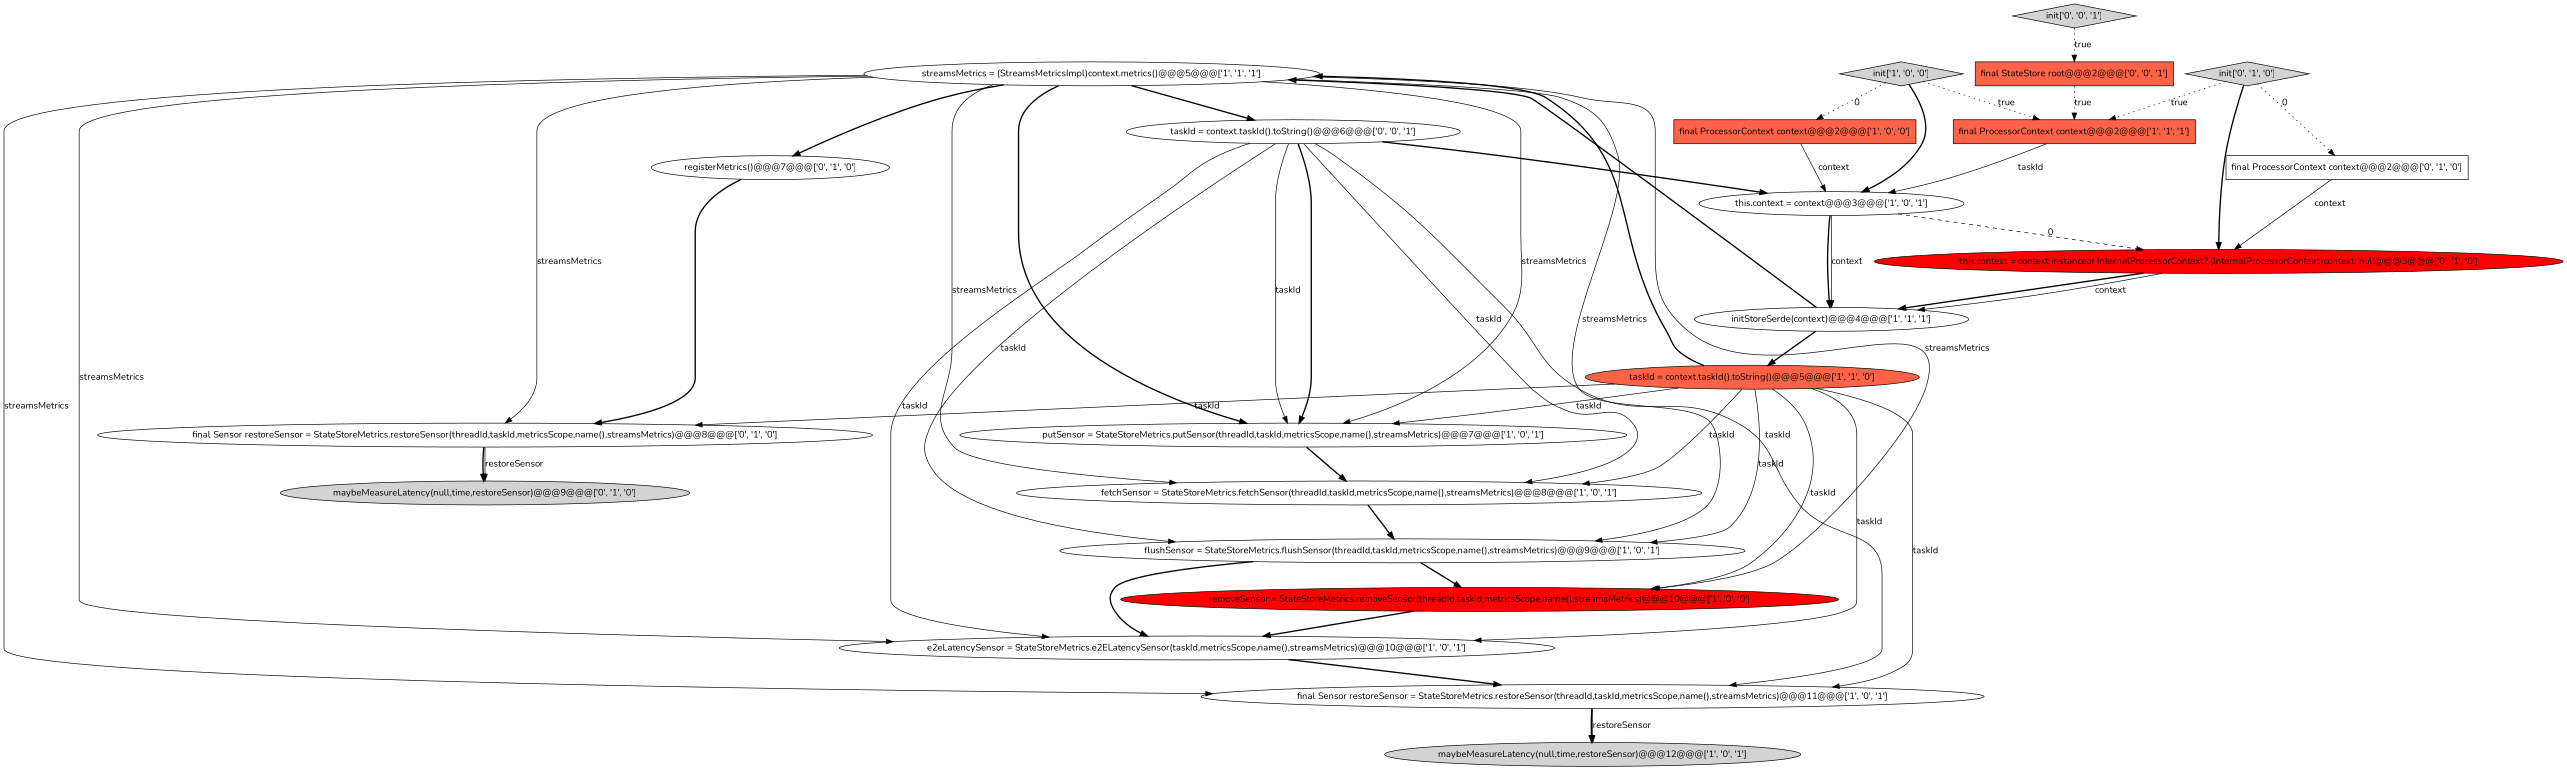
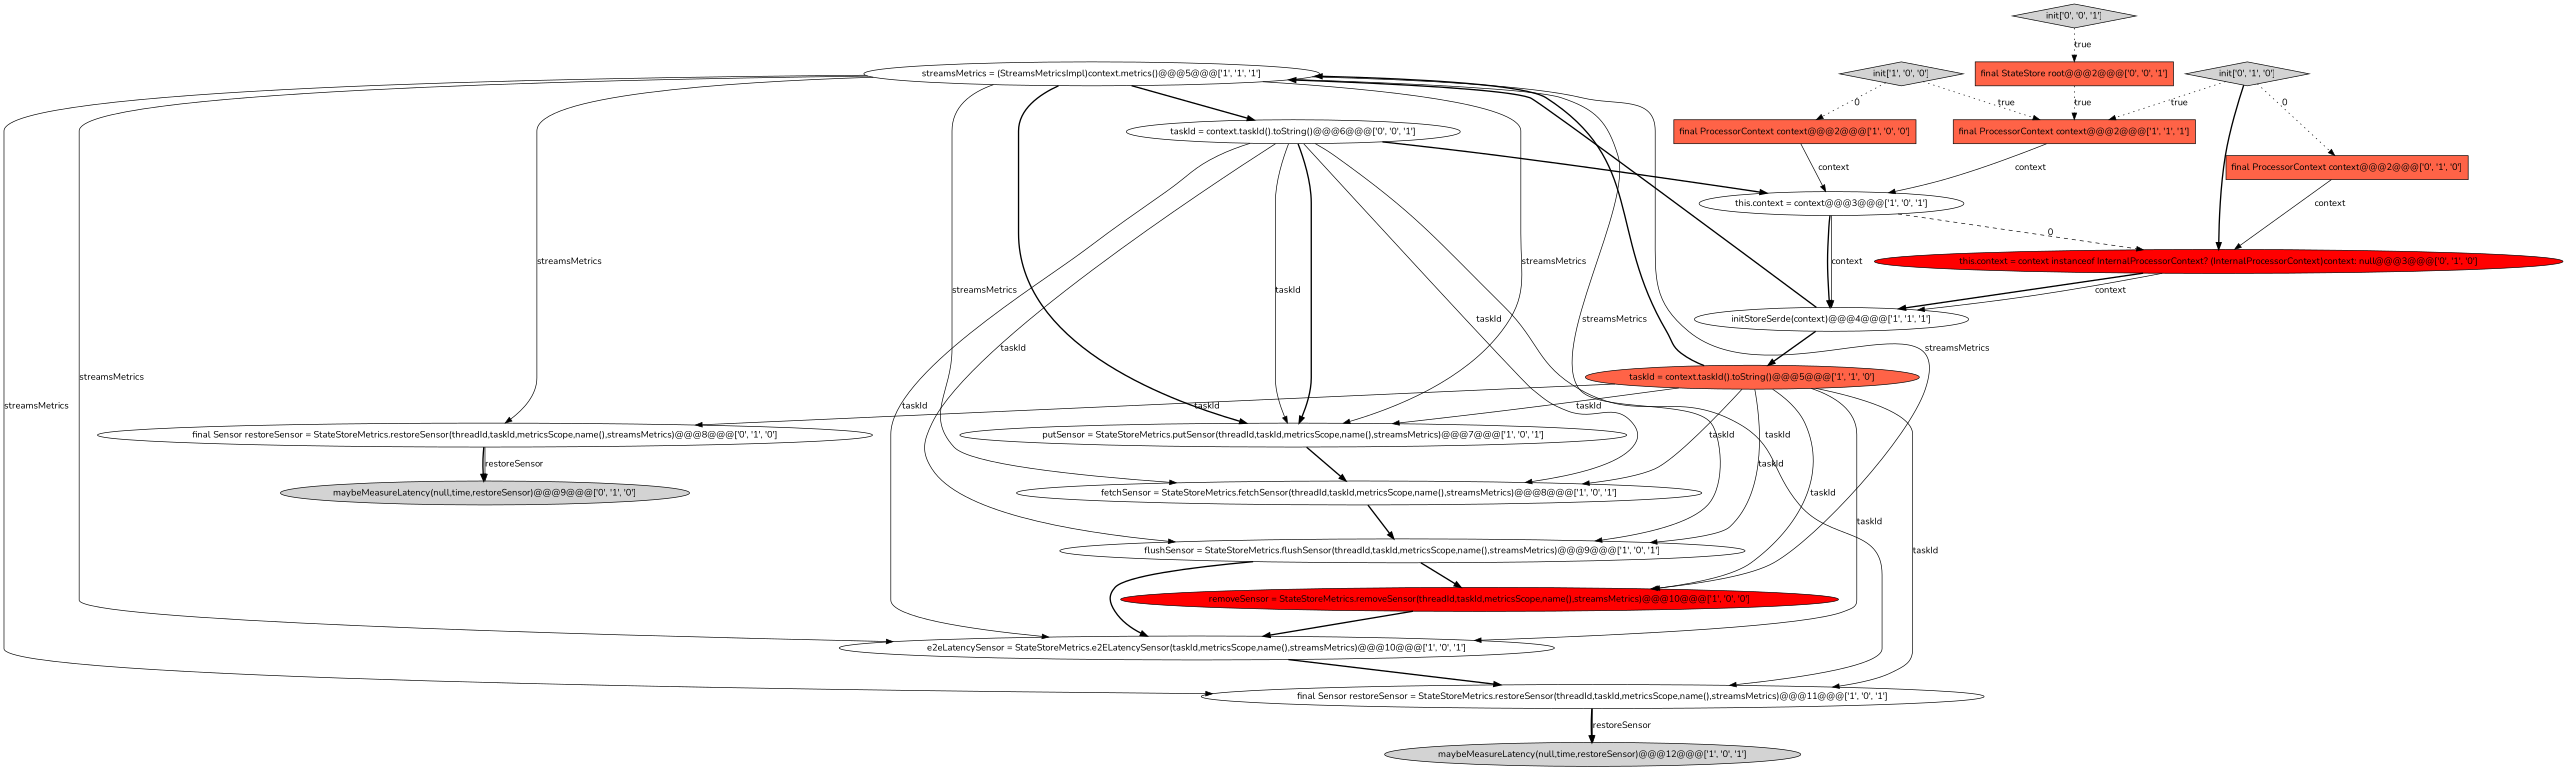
(1920, 147) -> none
(770, 168) -> none
(2031, 168) -> (2031, 168)
(2347, 168) -> (2347, 168)
